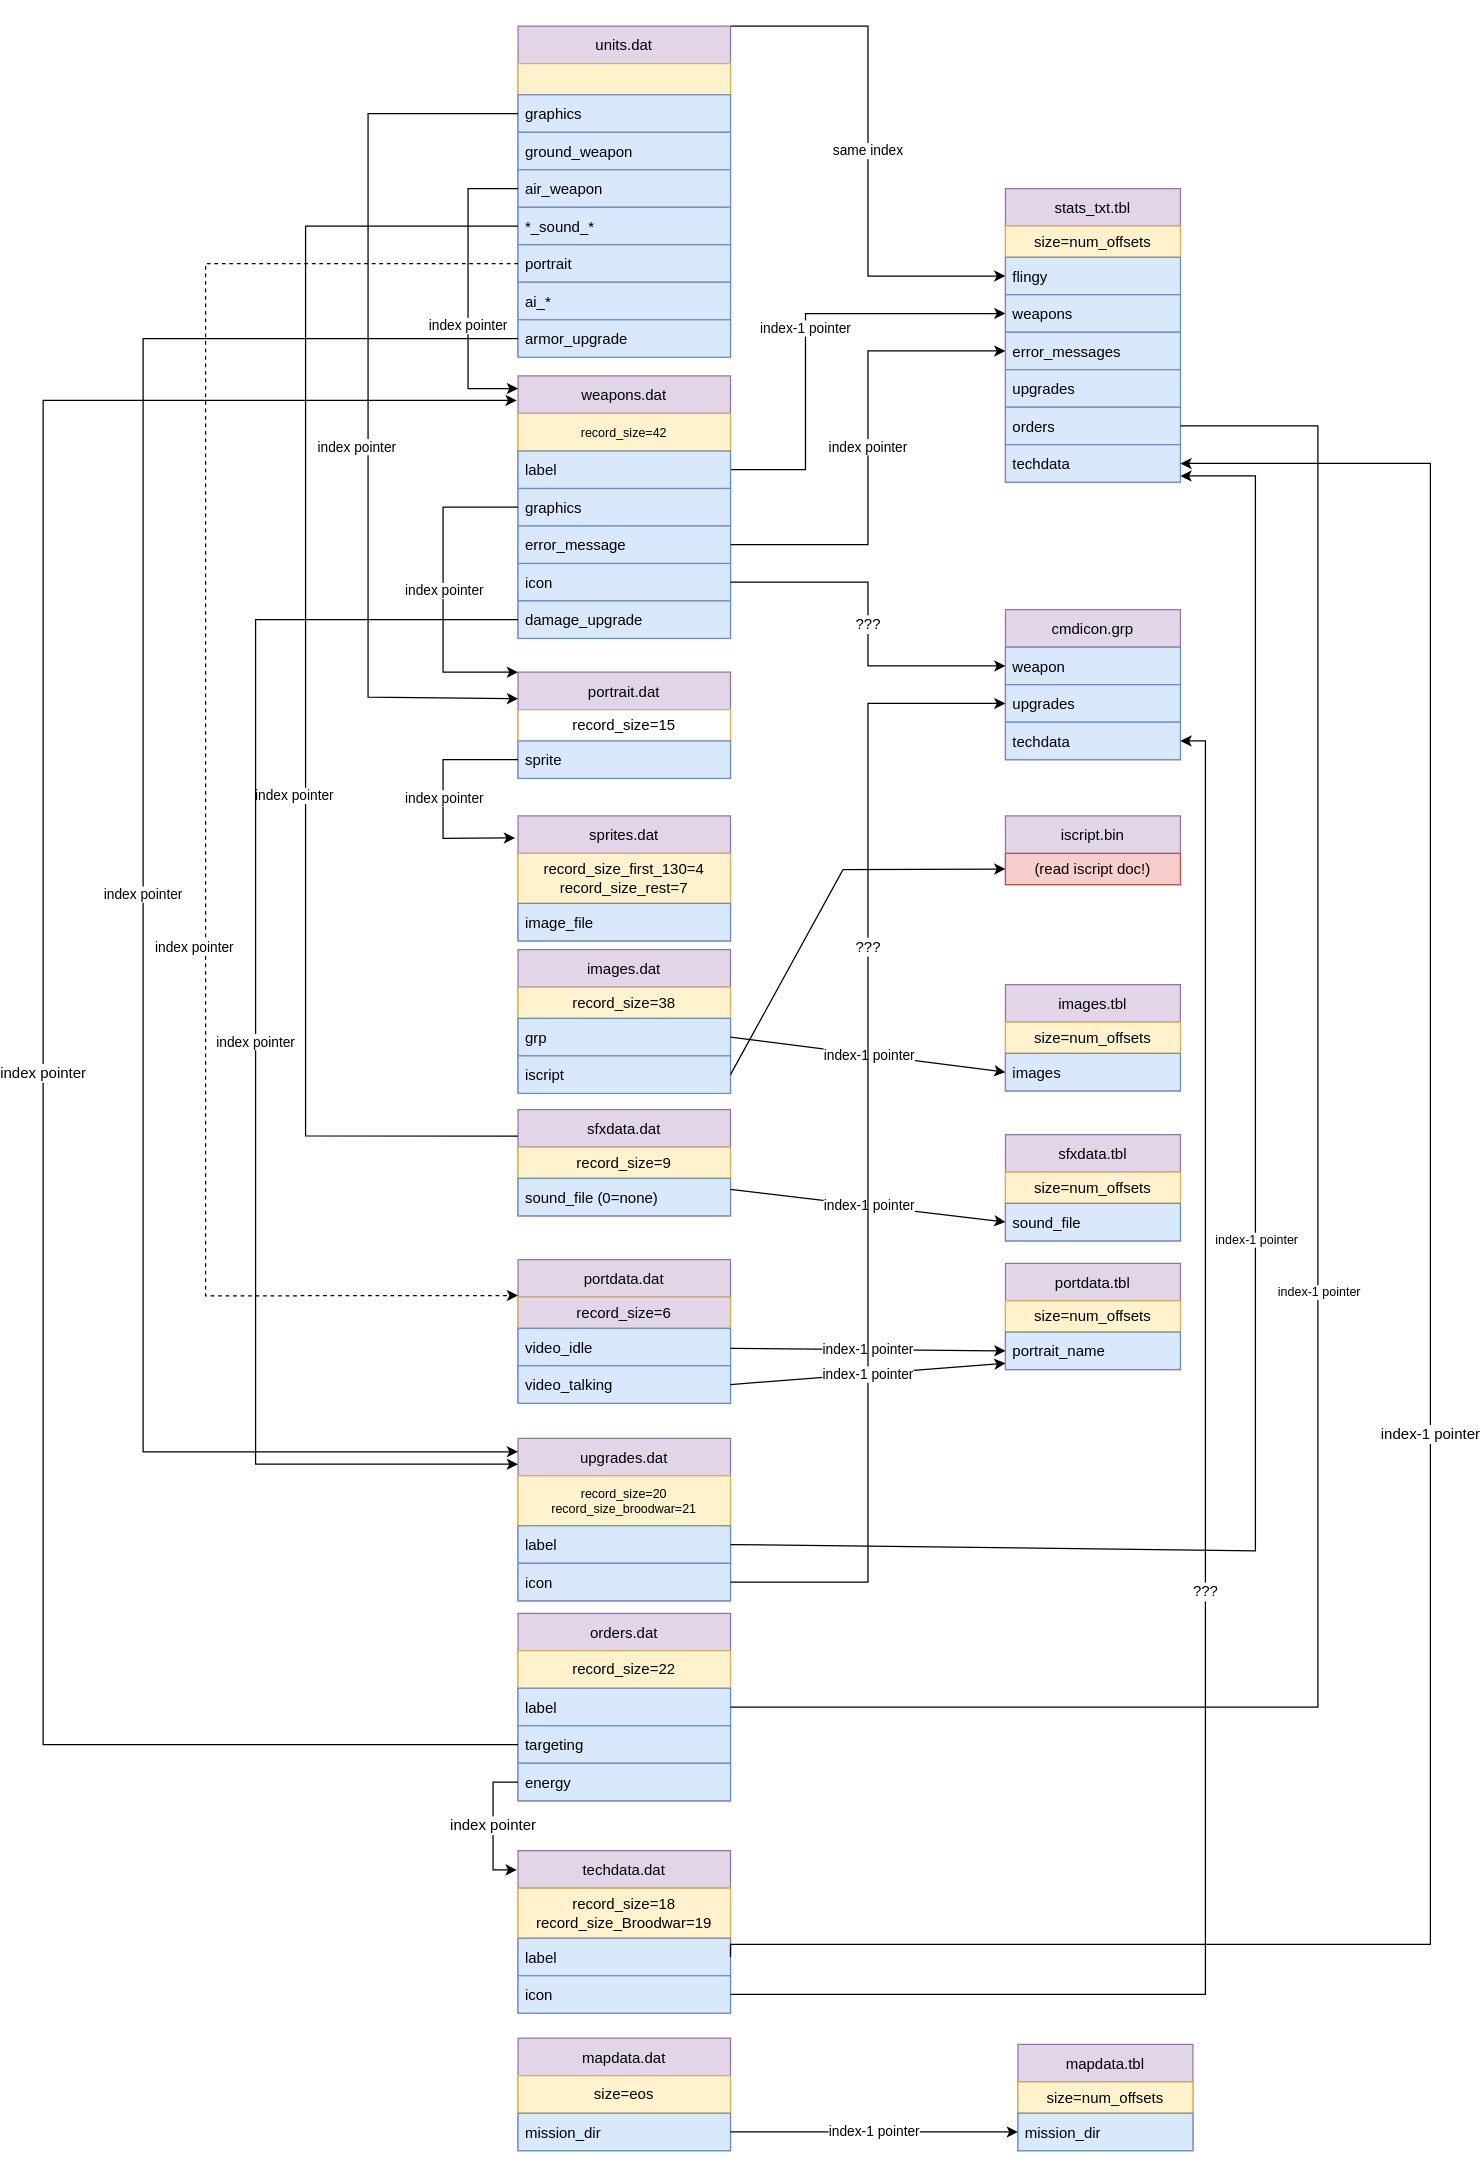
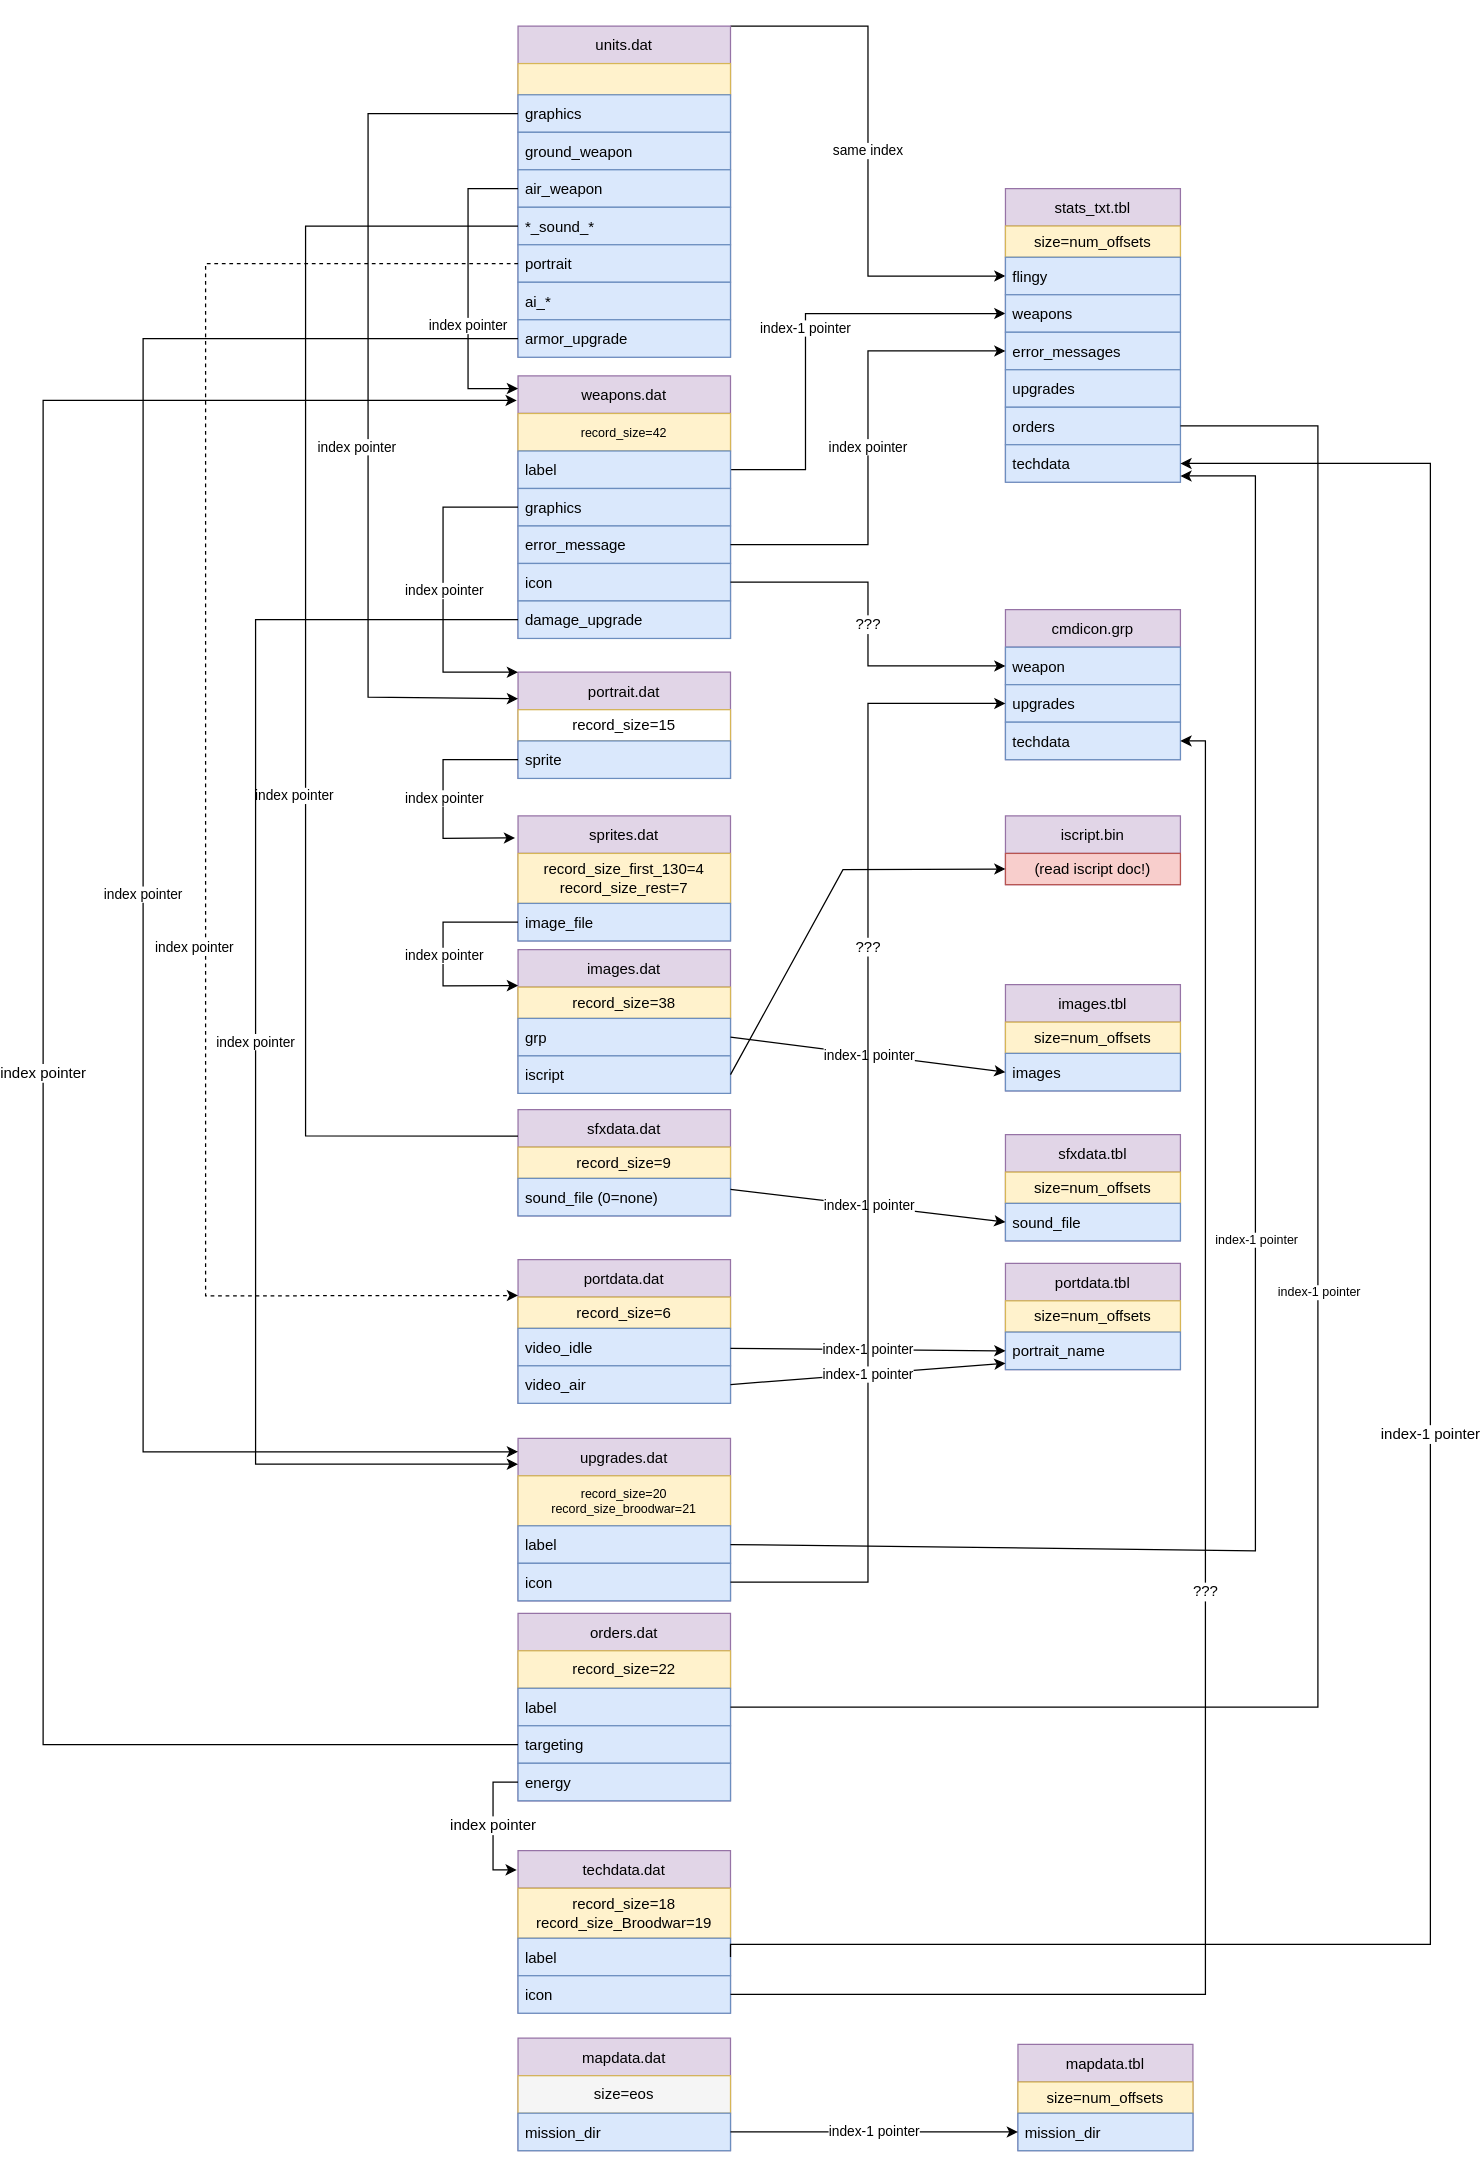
none -> (443, 950)
(624, 1313) -> (624, 1313)
(574, 1385) -> (559, 1385)
(624, 2094) -> (624, 2094)
